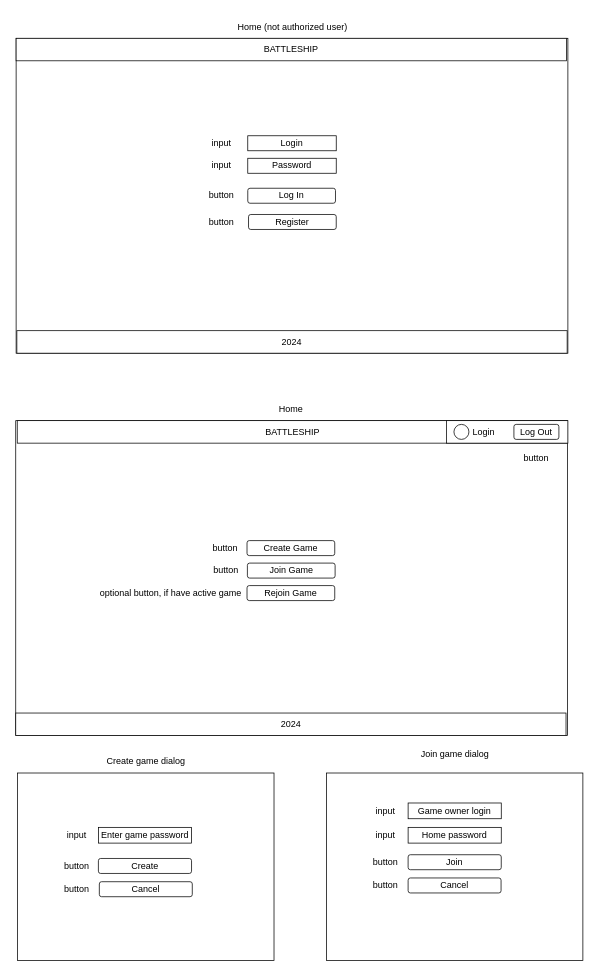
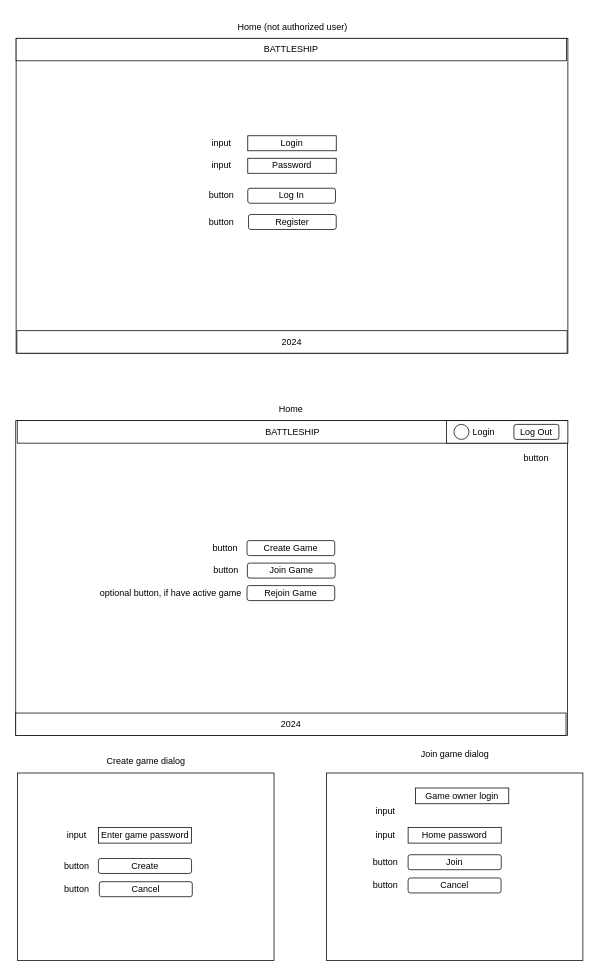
(455, 811) -> (462, 796)
